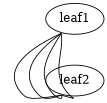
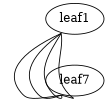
(75, 81) -> (75, 81)
